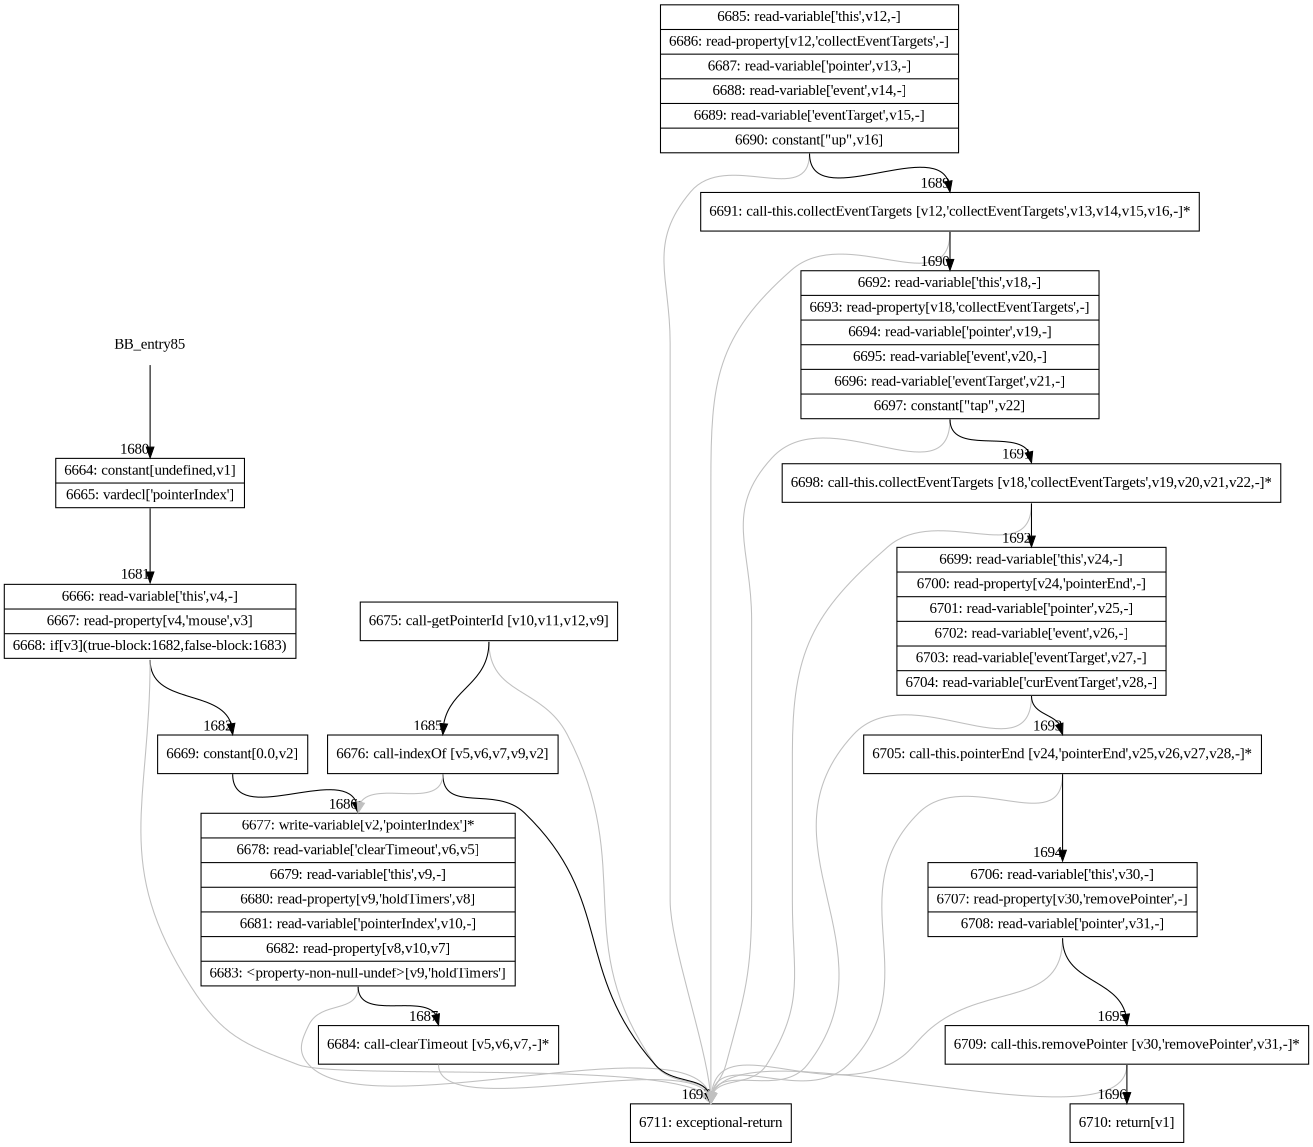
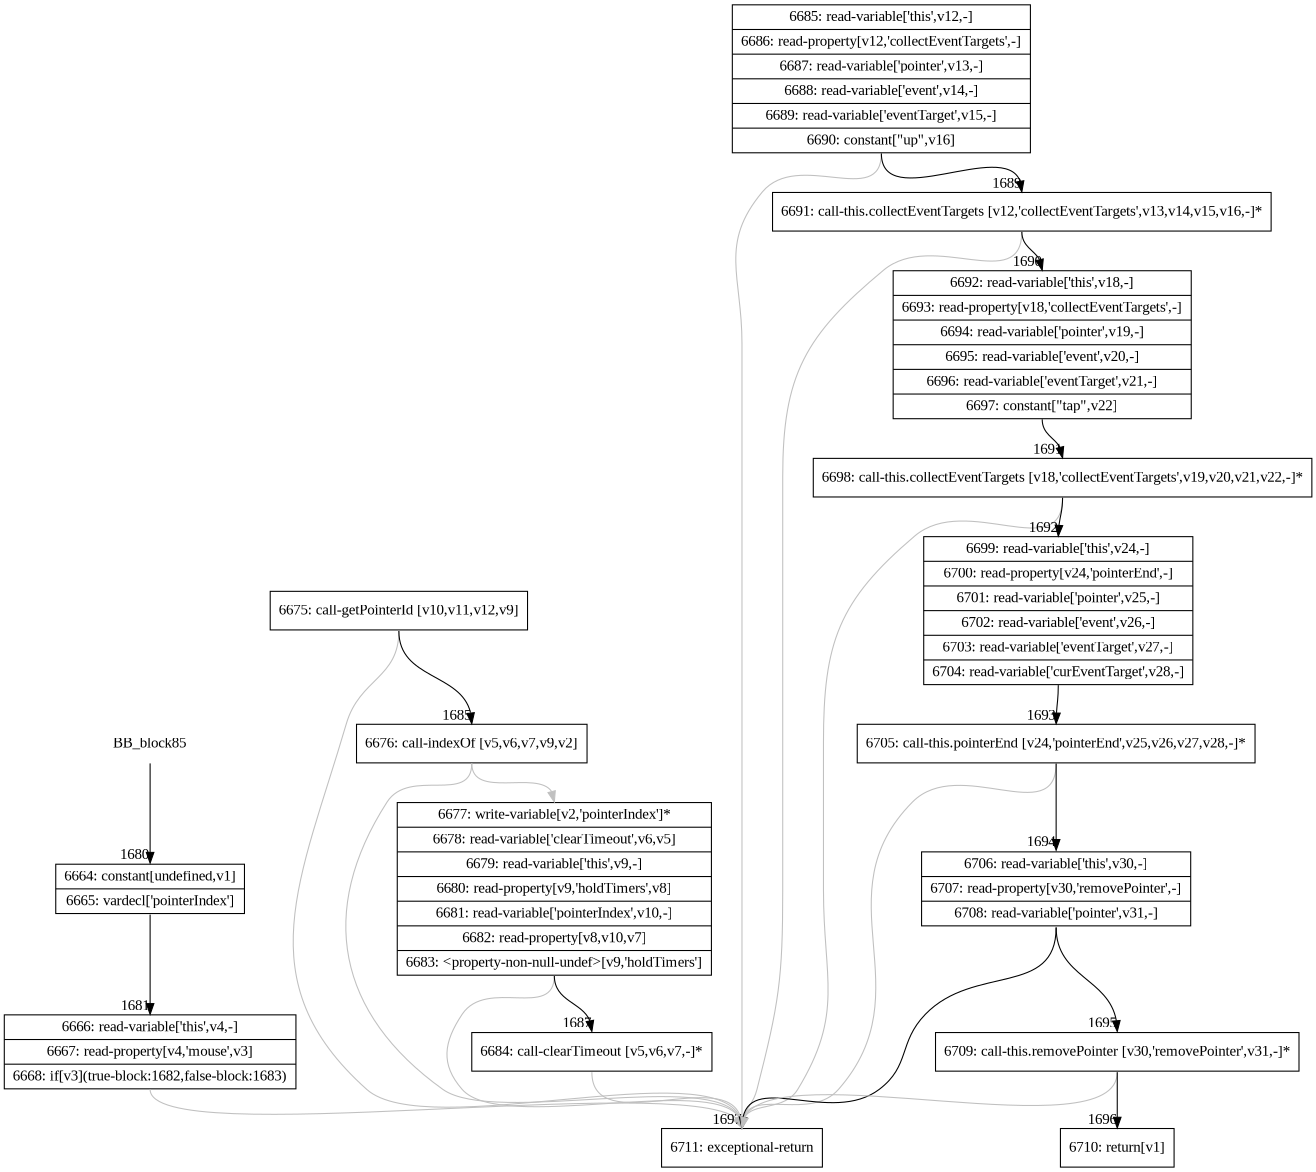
(150, 345) -> (150, 744)
(752, 672) -> none
(233, 754) -> none
(818, 849) -> none
(588, 919) -> (396, 1046)
(903, 1056) -> (907, 1043)
